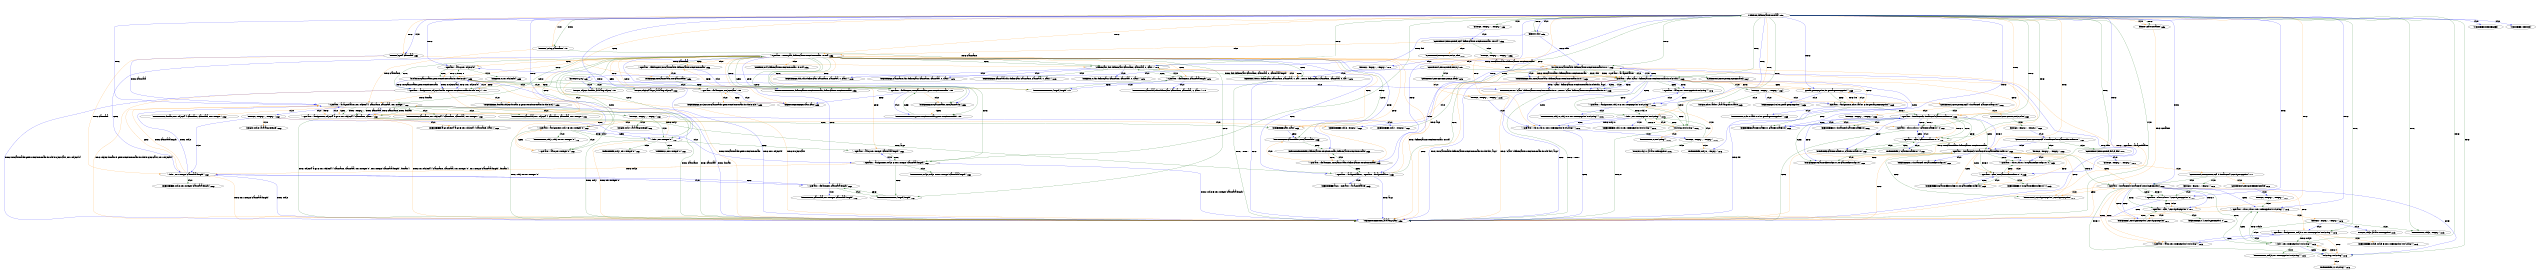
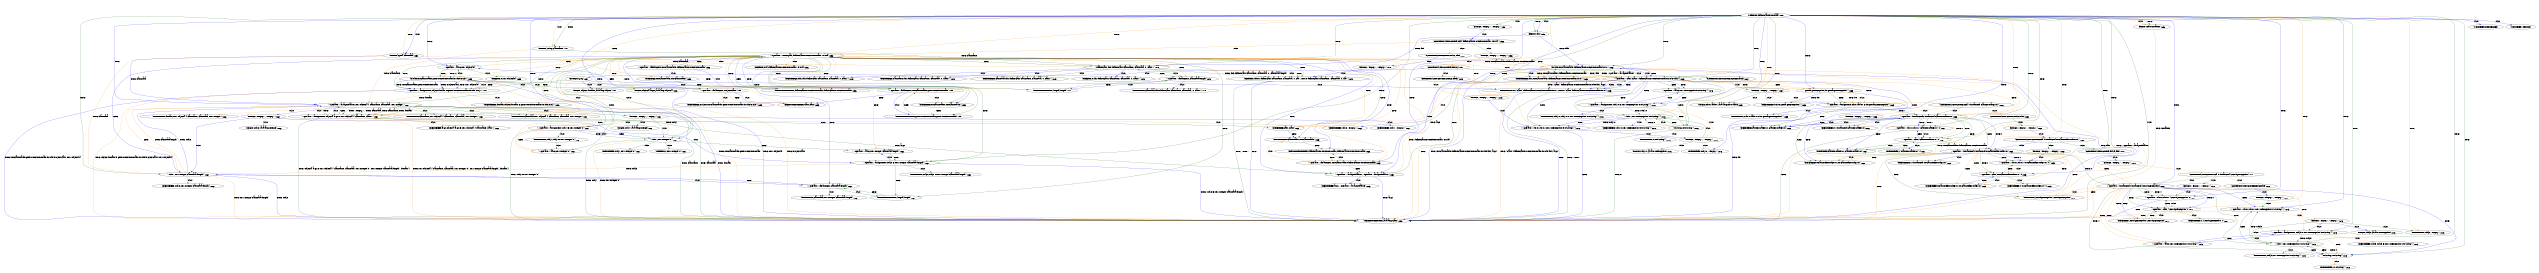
(2371, 17) -> (2371, 17)
none -> (426, 18)
(460, 73) -> (460, 73)
(1815, 98) -> (1815, 98)
(590, 140) -> (556, 145)
